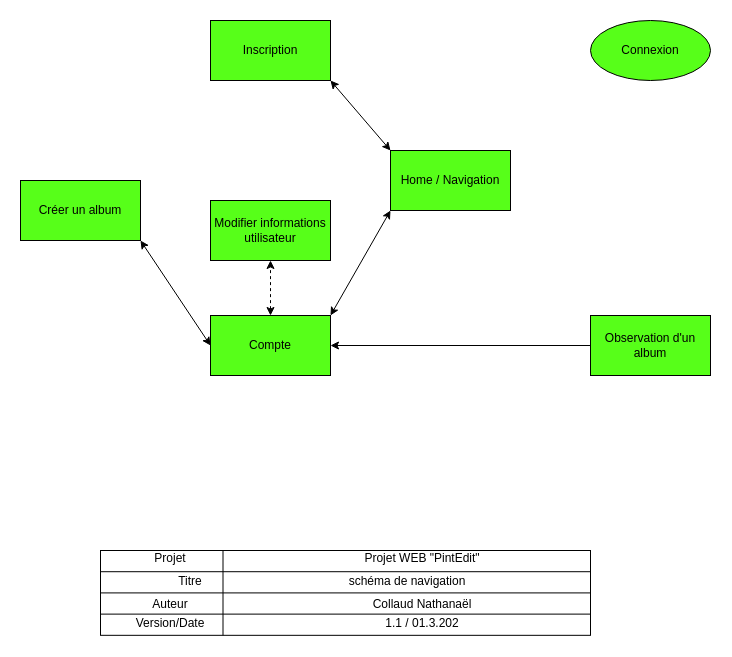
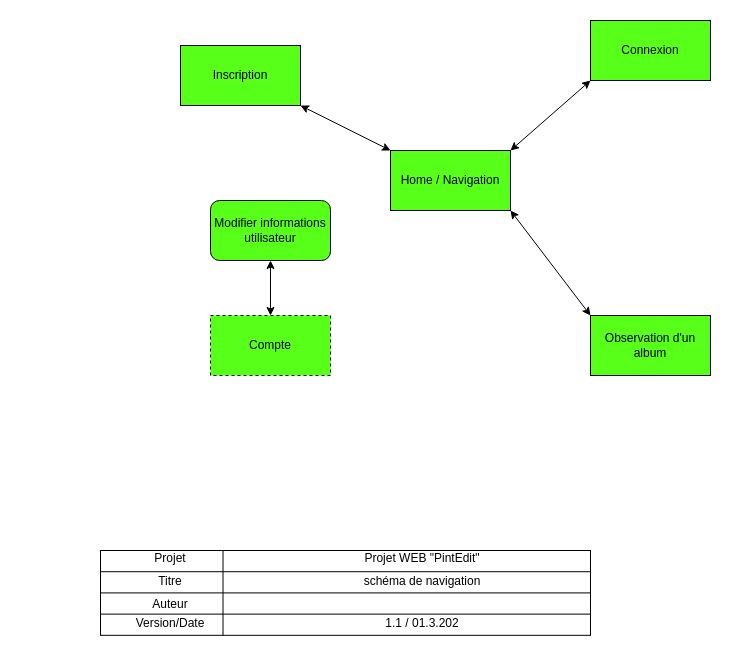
(271, 51) -> (241, 76)
(651, 51) -> (651, 51)
none -> (550, 116)
(81, 211) -> none
(271, 231) -> (271, 231)
(361, 263) -> none
none -> (551, 263)
(271, 287) -> (271, 287)
(175, 293) -> none
(271, 346) -> (271, 346)
(464, 346) -> none
(191, 581) -> (171, 581)
(408, 581) -> (423, 581)
(423, 604) -> none
